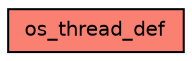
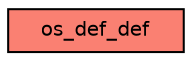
(96, 31) -> (96, 31)
